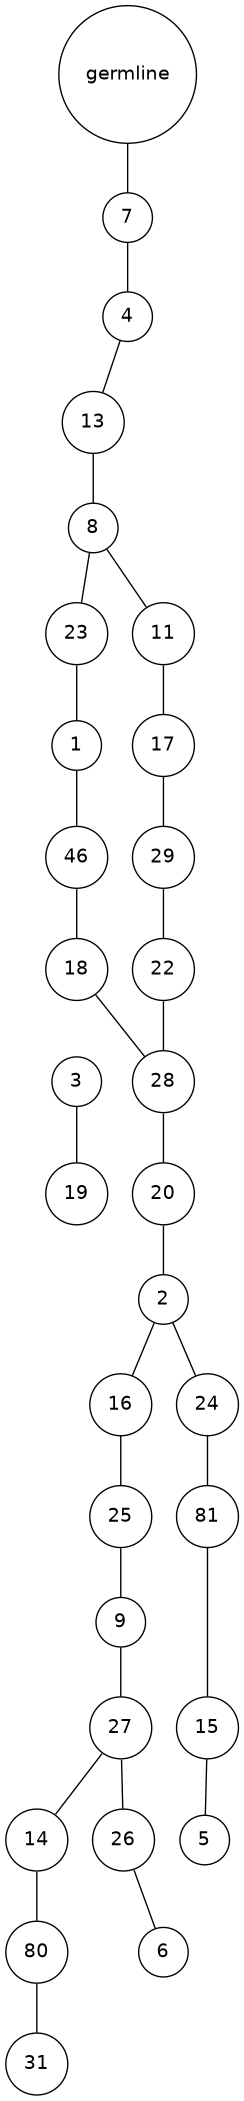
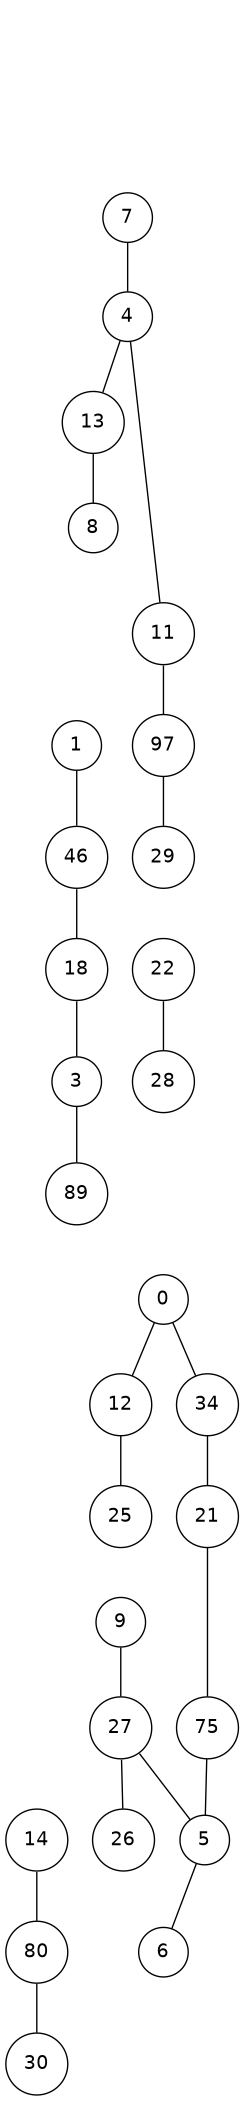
(128, 74) -> none
(126, 578) -> (145, 472)
(77, 634) -> none
(163, 745) -> (163, 745)
(163, 914) -> none
(120, 1026) -> (77, 1029)
(77, 1194) -> (77, 1194)
(163, 1194) -> none
(163, 1299) -> (163, 1299)
(121, 1405) -> (121, 1405)
(207, 1405) -> (207, 1405)
(207, 1517) -> (207, 1517)
(121, 1573) -> none
(207, 1728) -> (207, 1728)
(79, 1784) -> (165, 1787)
(145, 1899) -> (184, 1896)
(37, 2064) -> (37, 2064)
